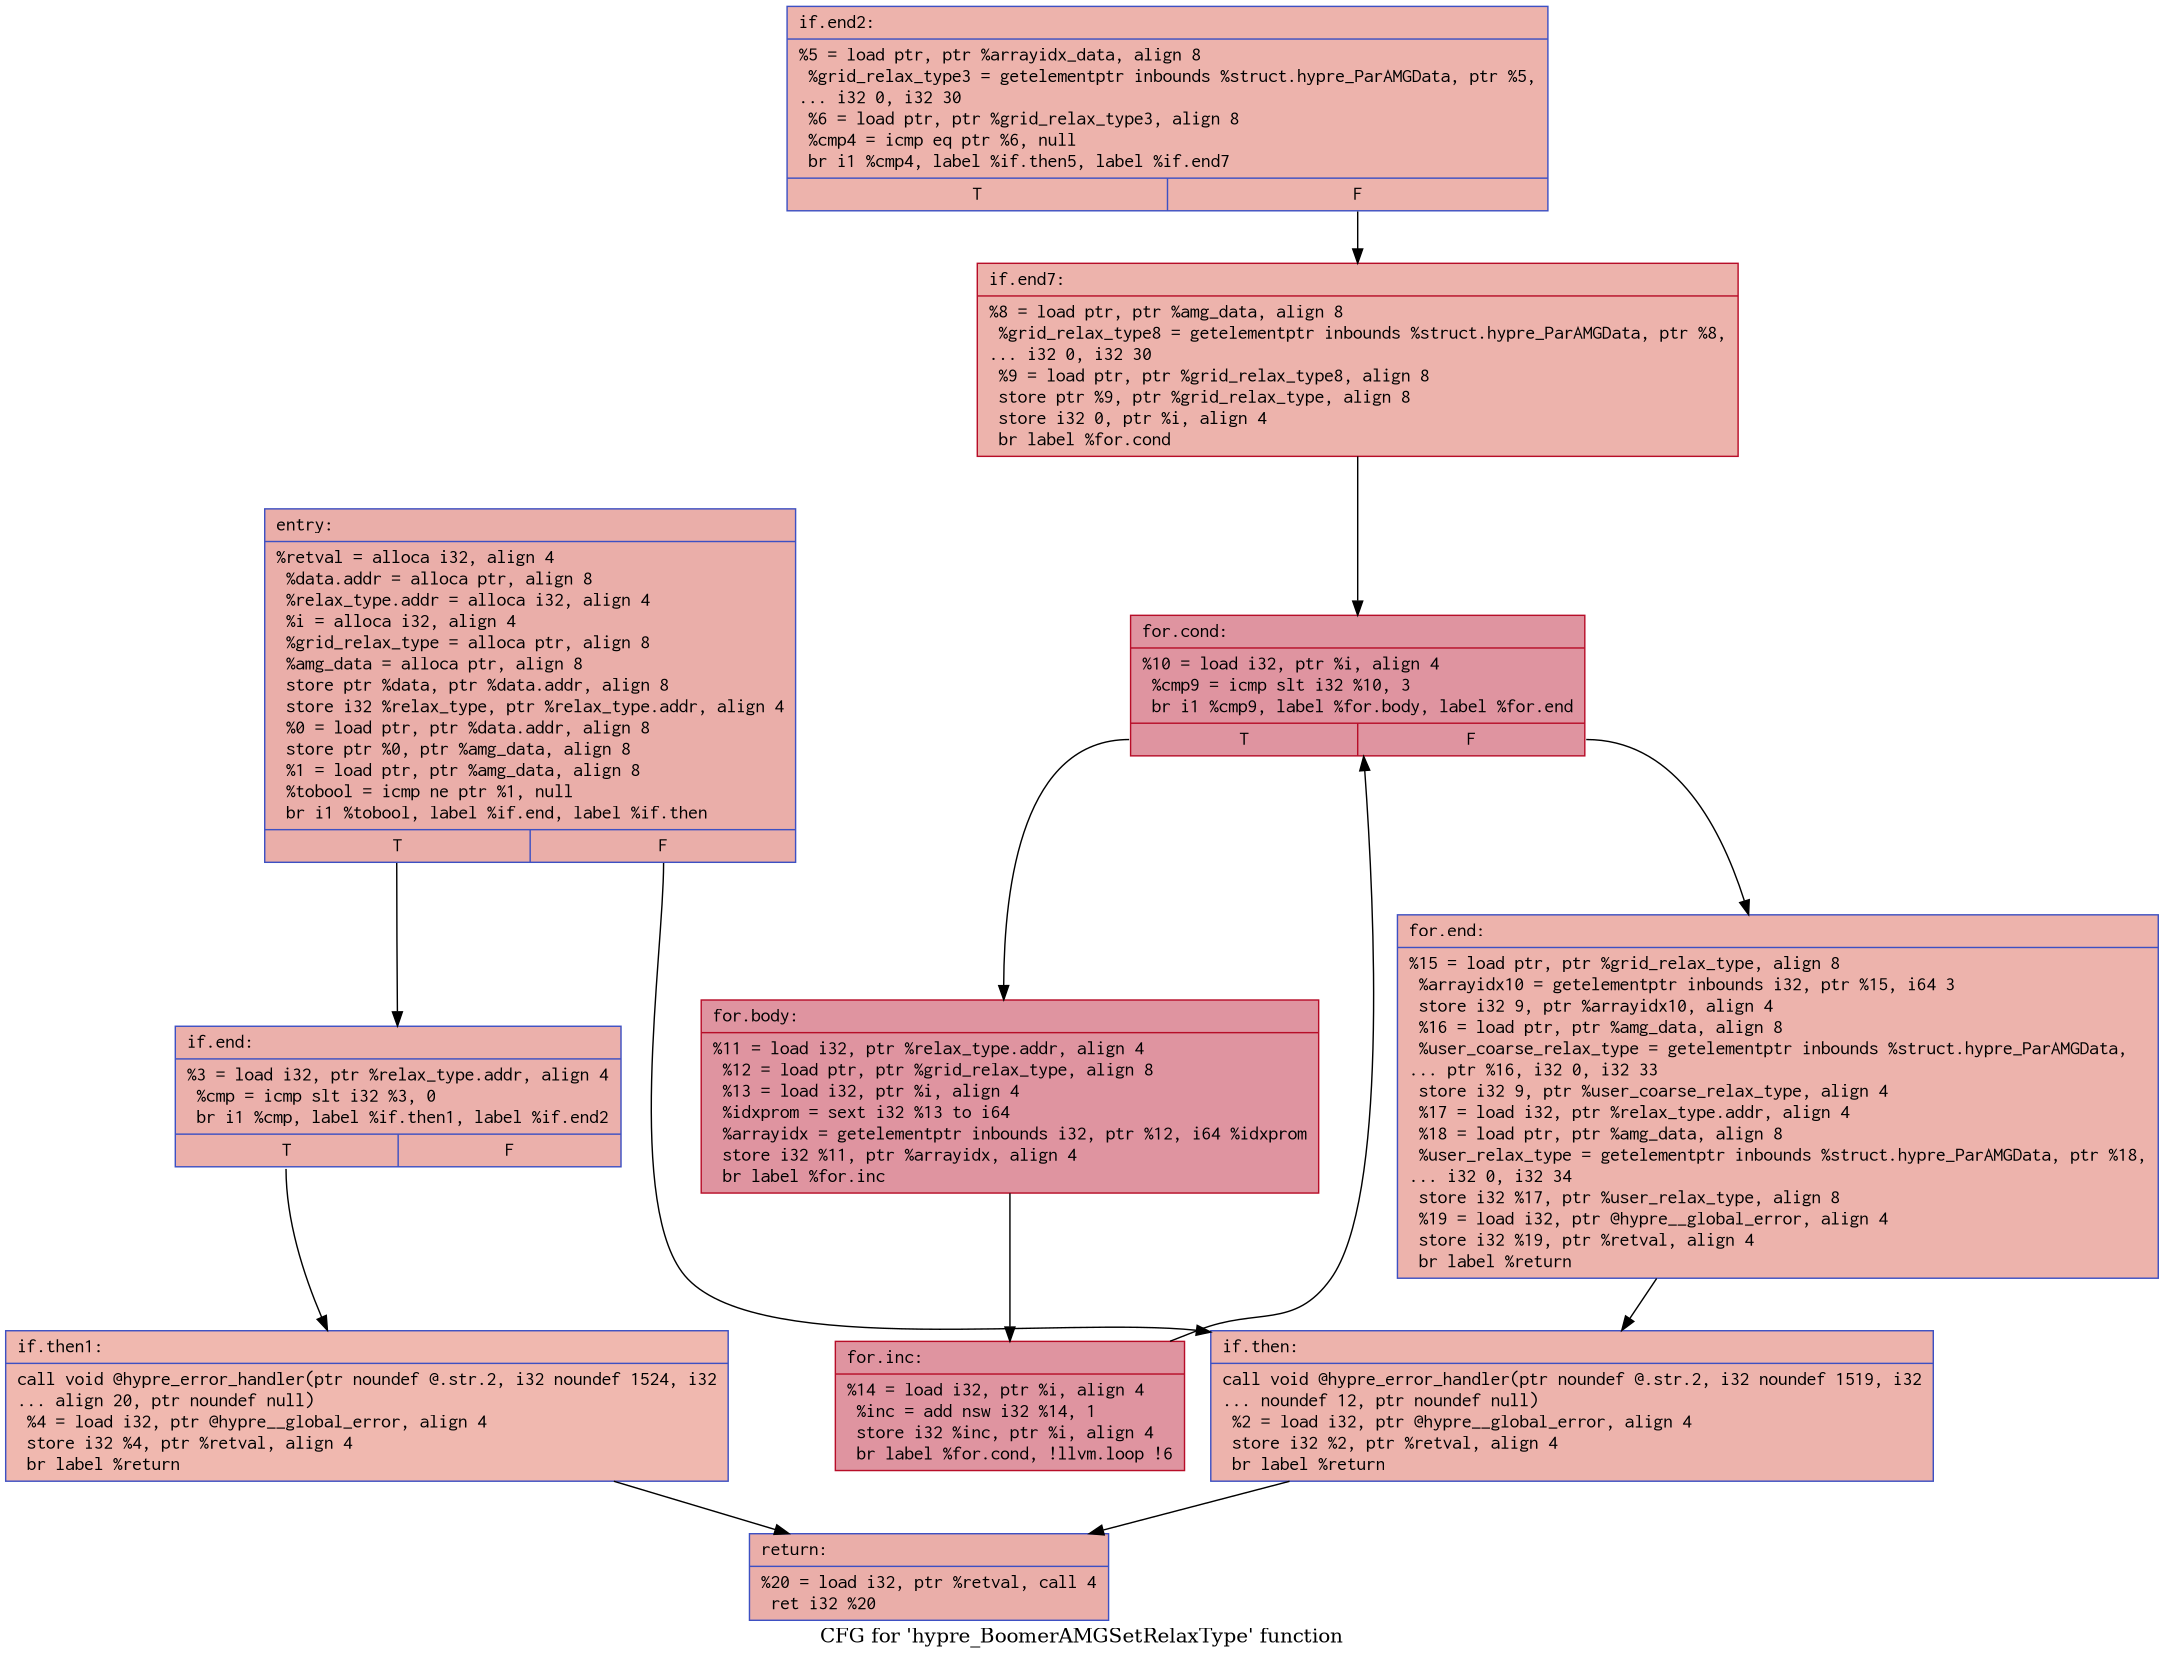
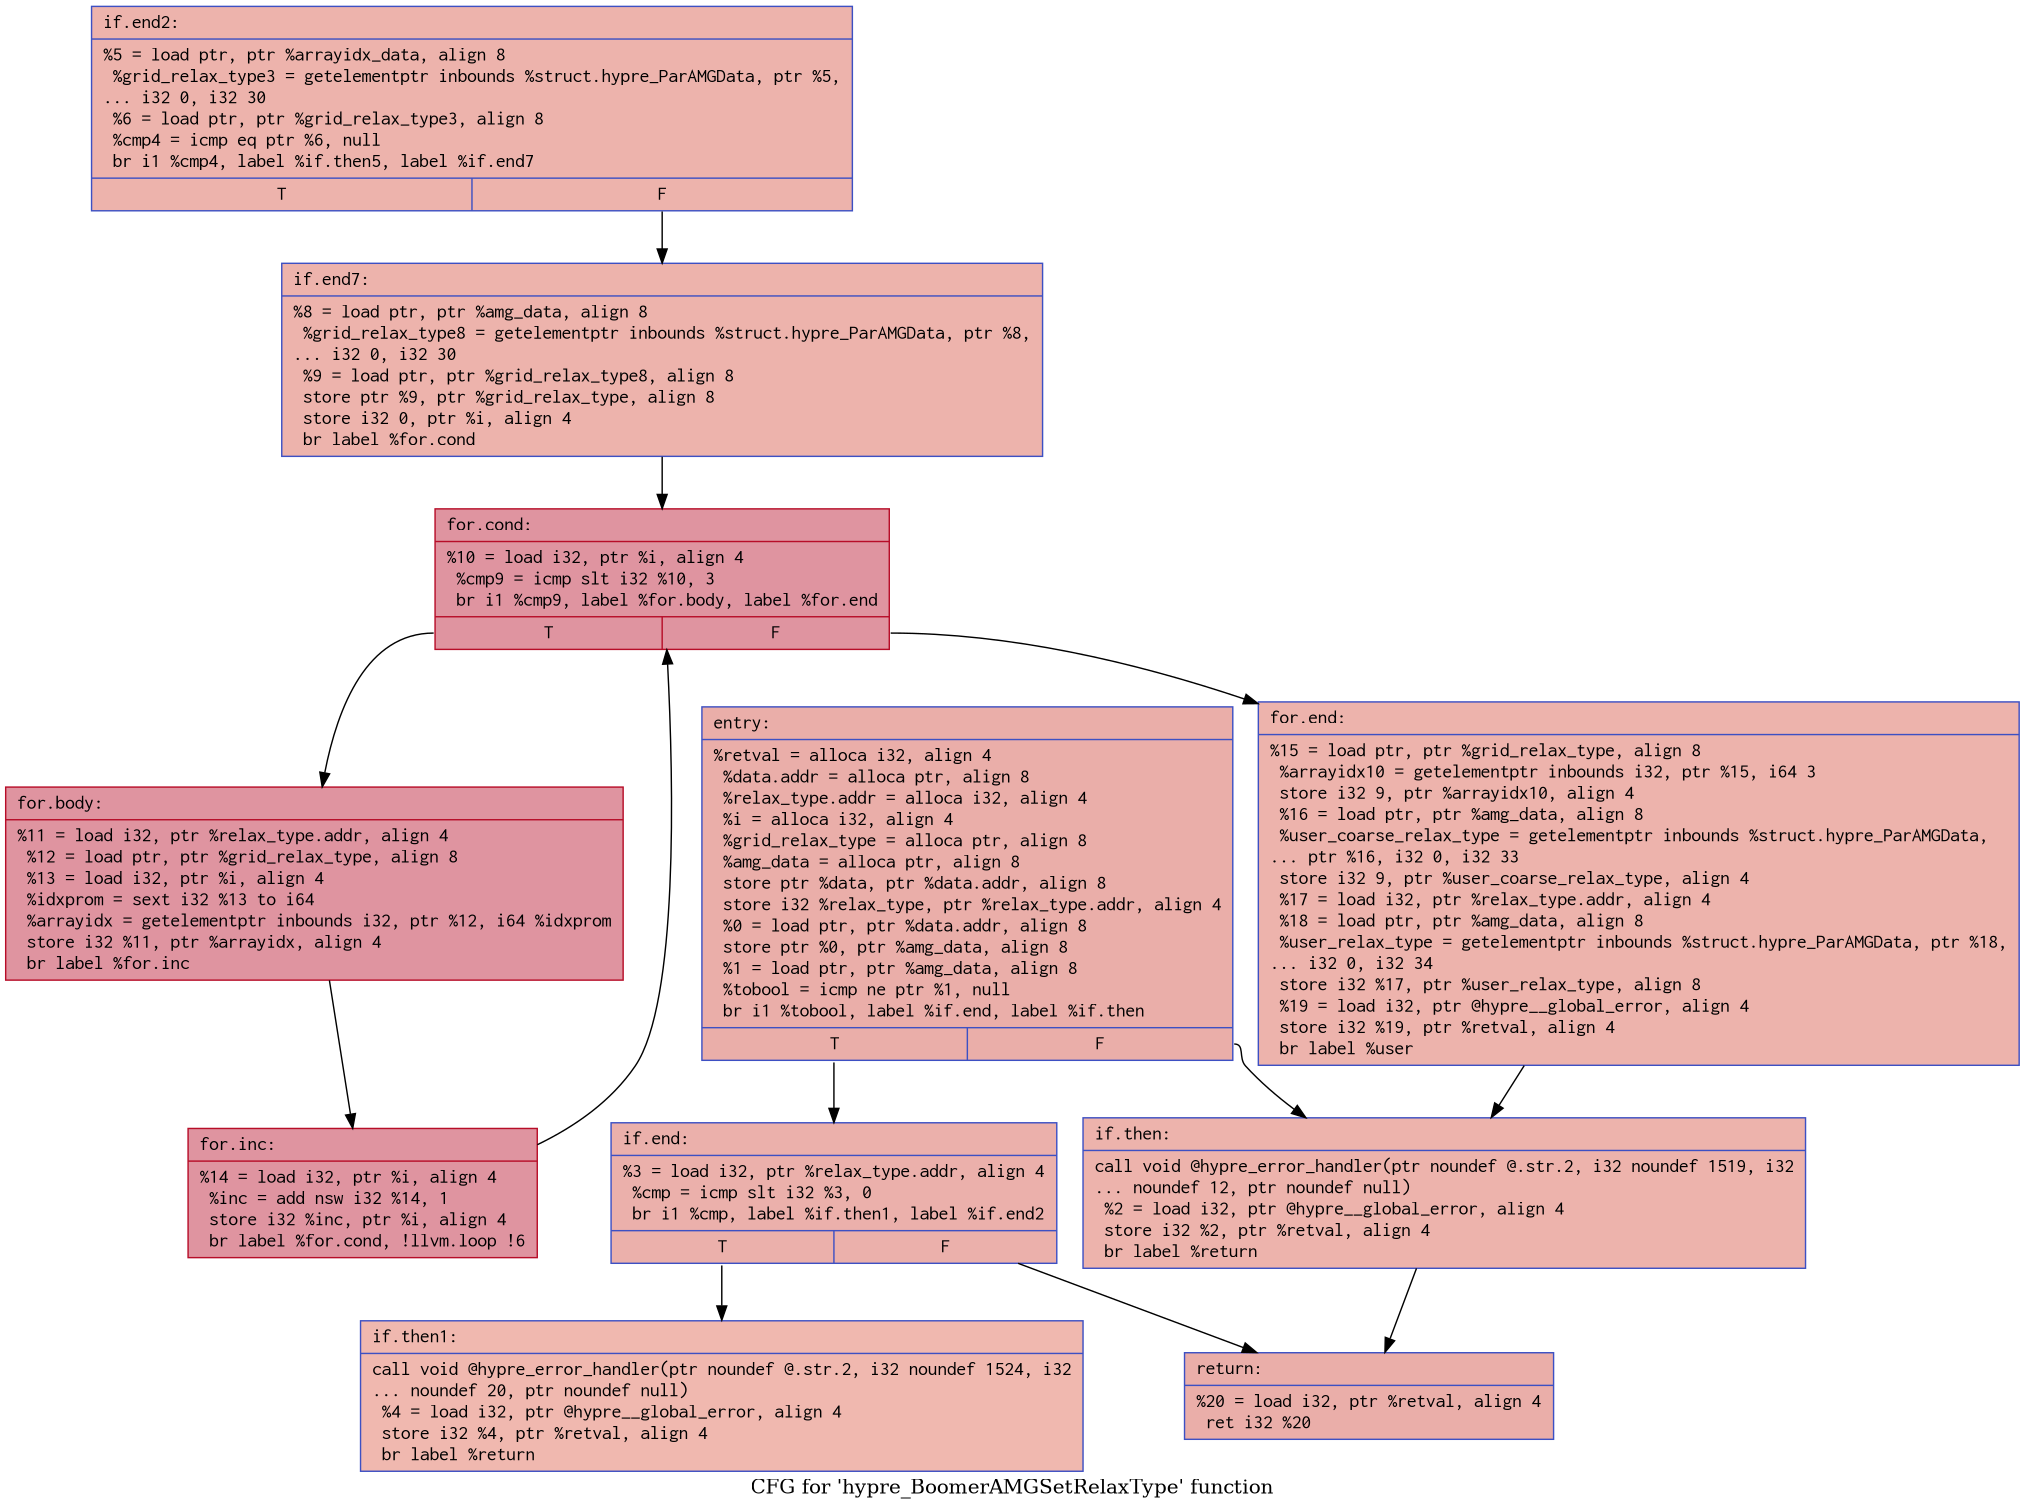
(1358, 360) -> (662, 360)
(1490, 1261) -> (1342, 1048)
(166, 1400) -> (530, 1390)
(695, 1505) -> (1131, 1305)
(929, 1582) -> (1369, 1401)
